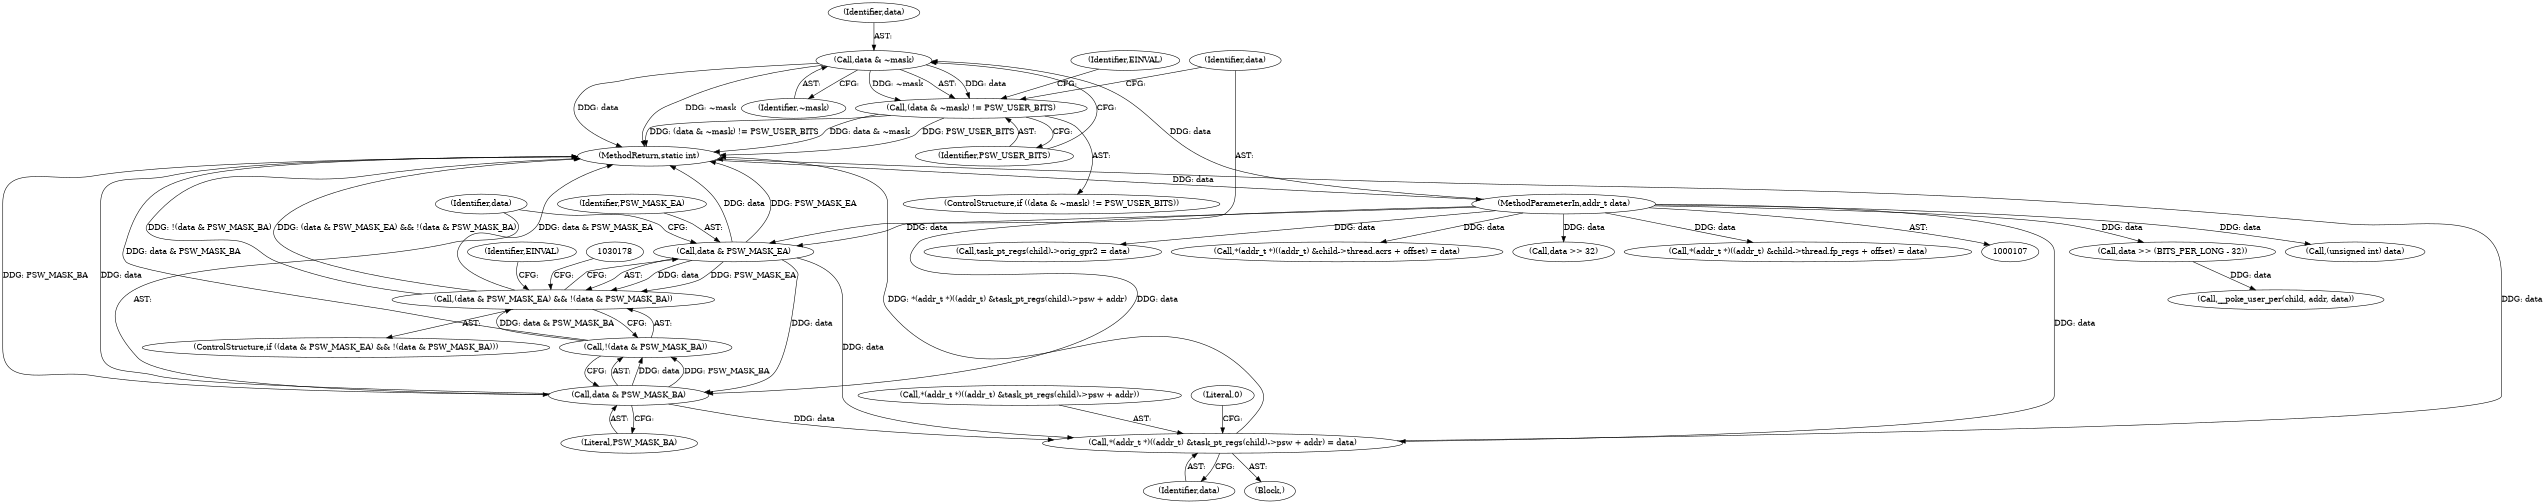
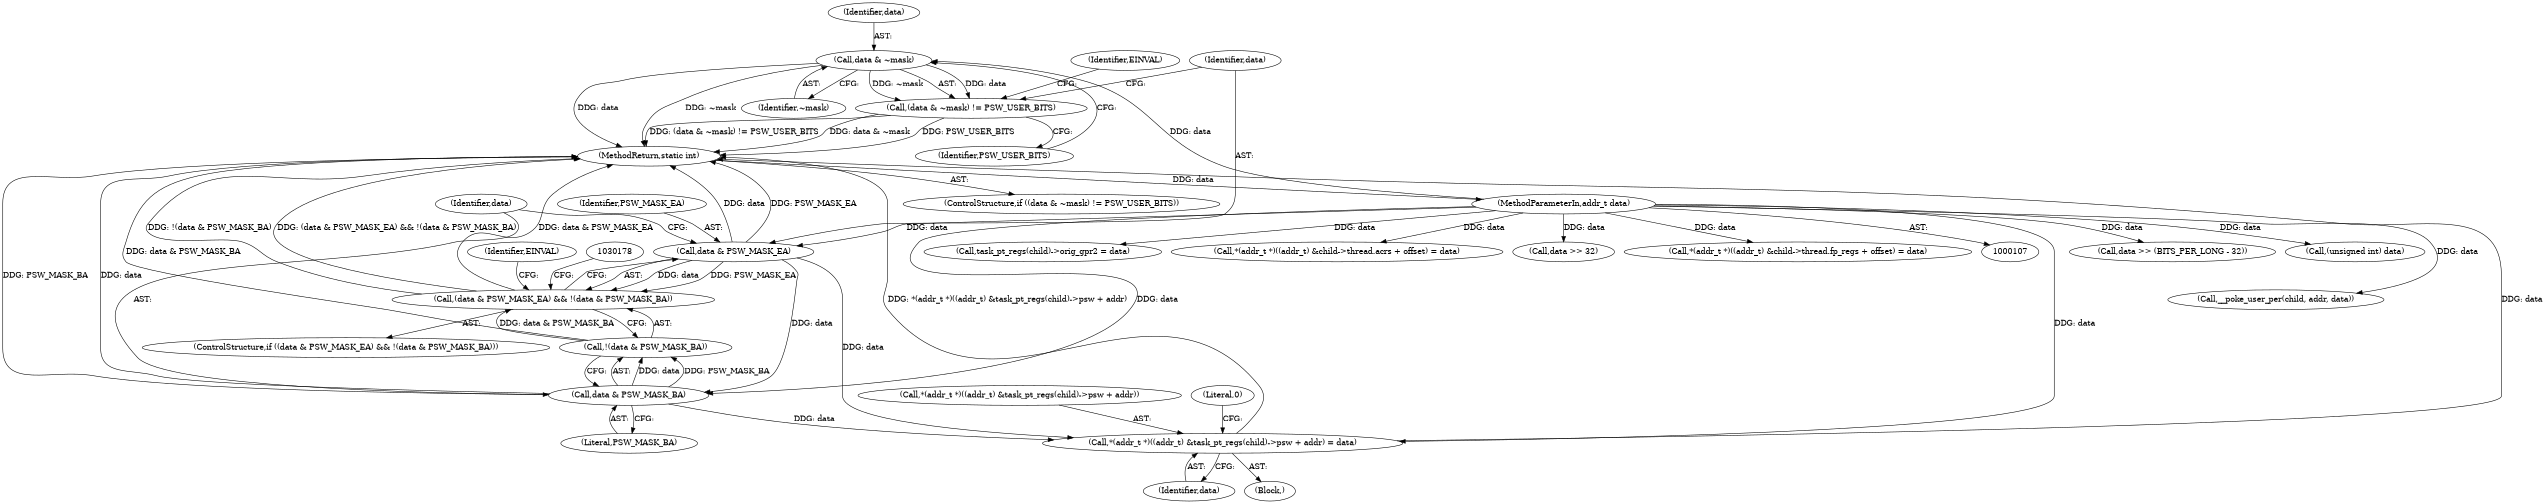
(1018, 134) -> none
(1088, 141) -> (862, 172)
(2222, 275) -> (2096, 217)
